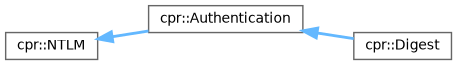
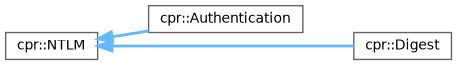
(335, 36) -> (233, 46)
